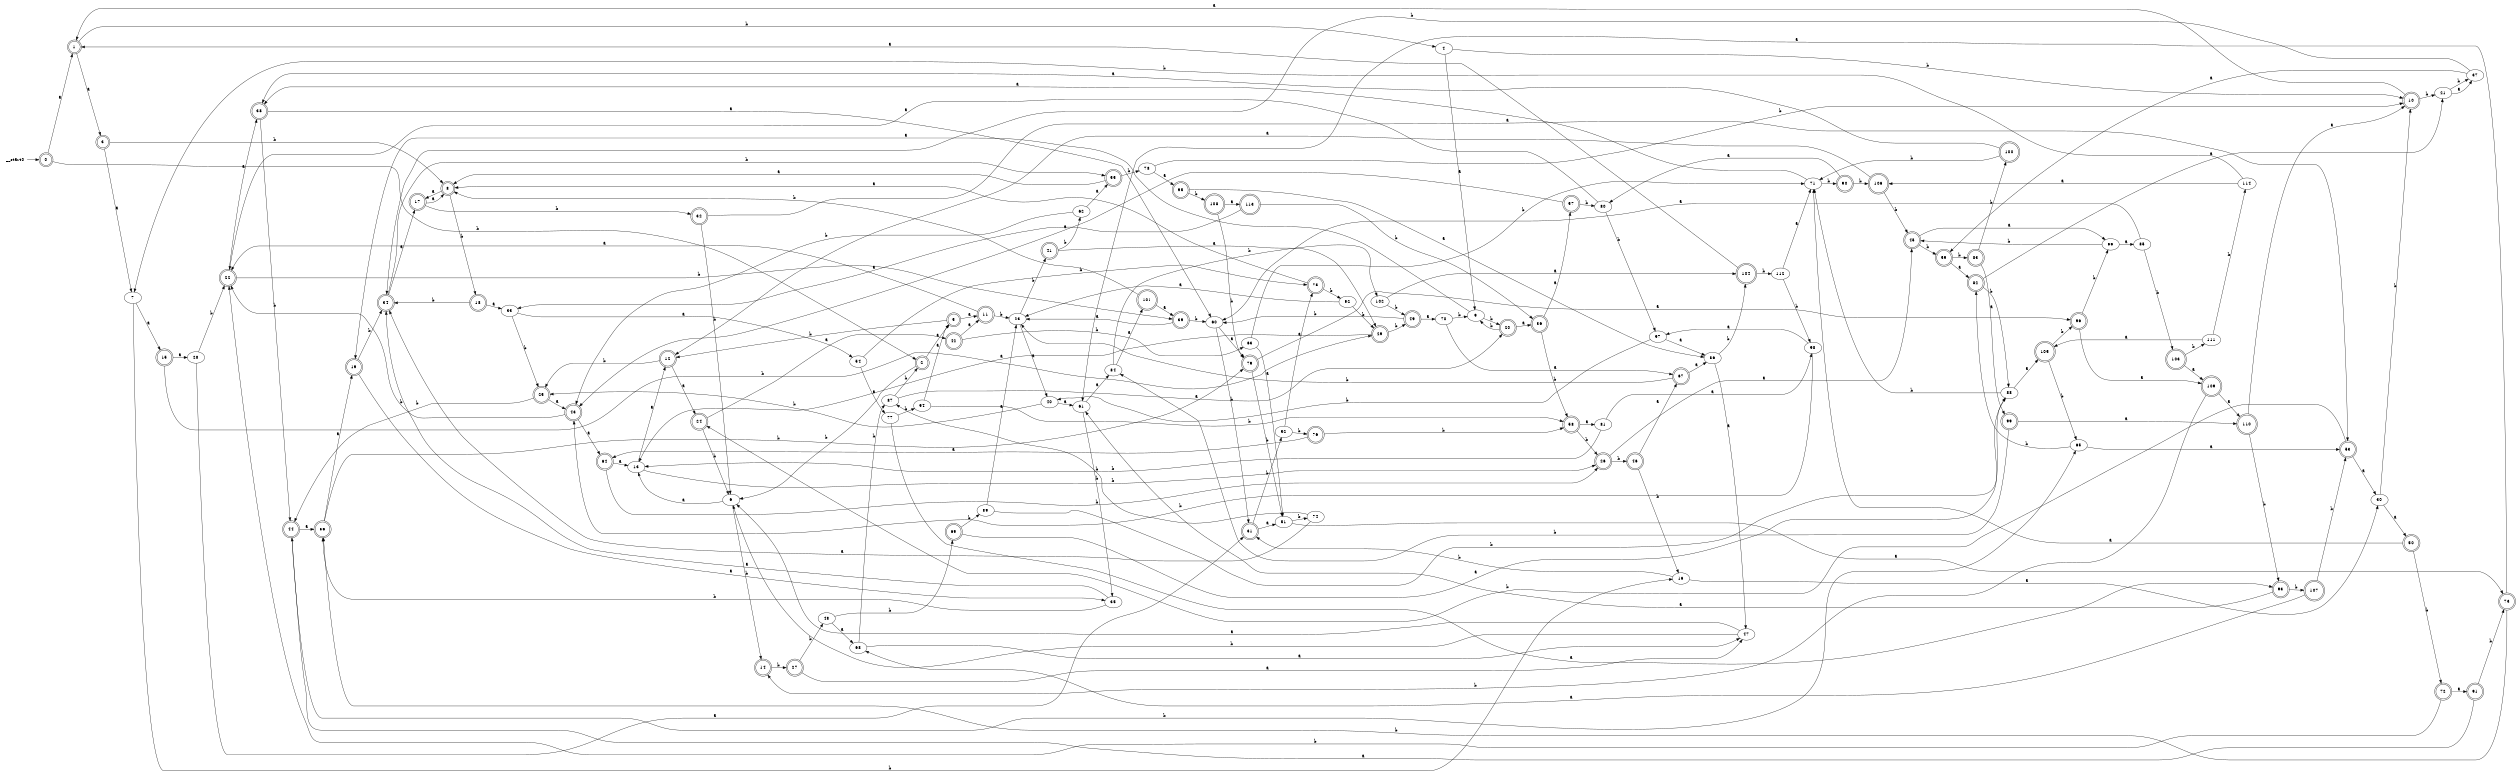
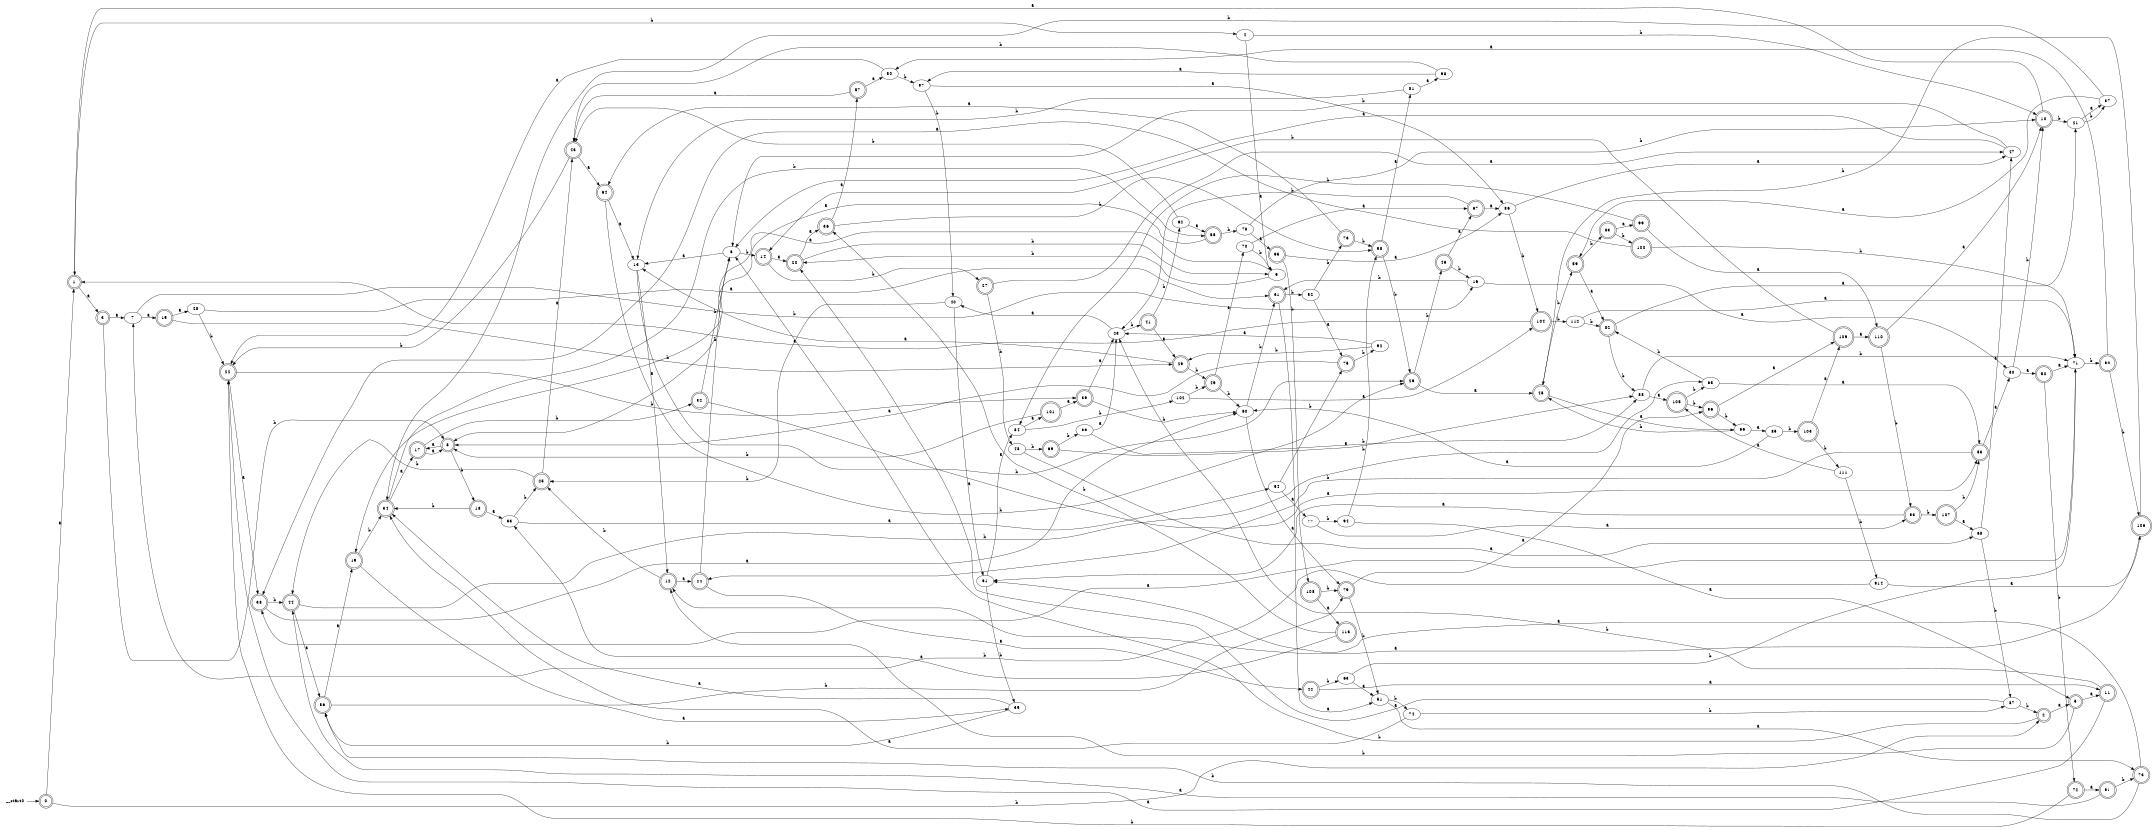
(2247, 184) -> (1879, 584)
(1587, 203) -> (874, 79)
none -> (777, 260)
(1796, 308) -> (1590, 324)
